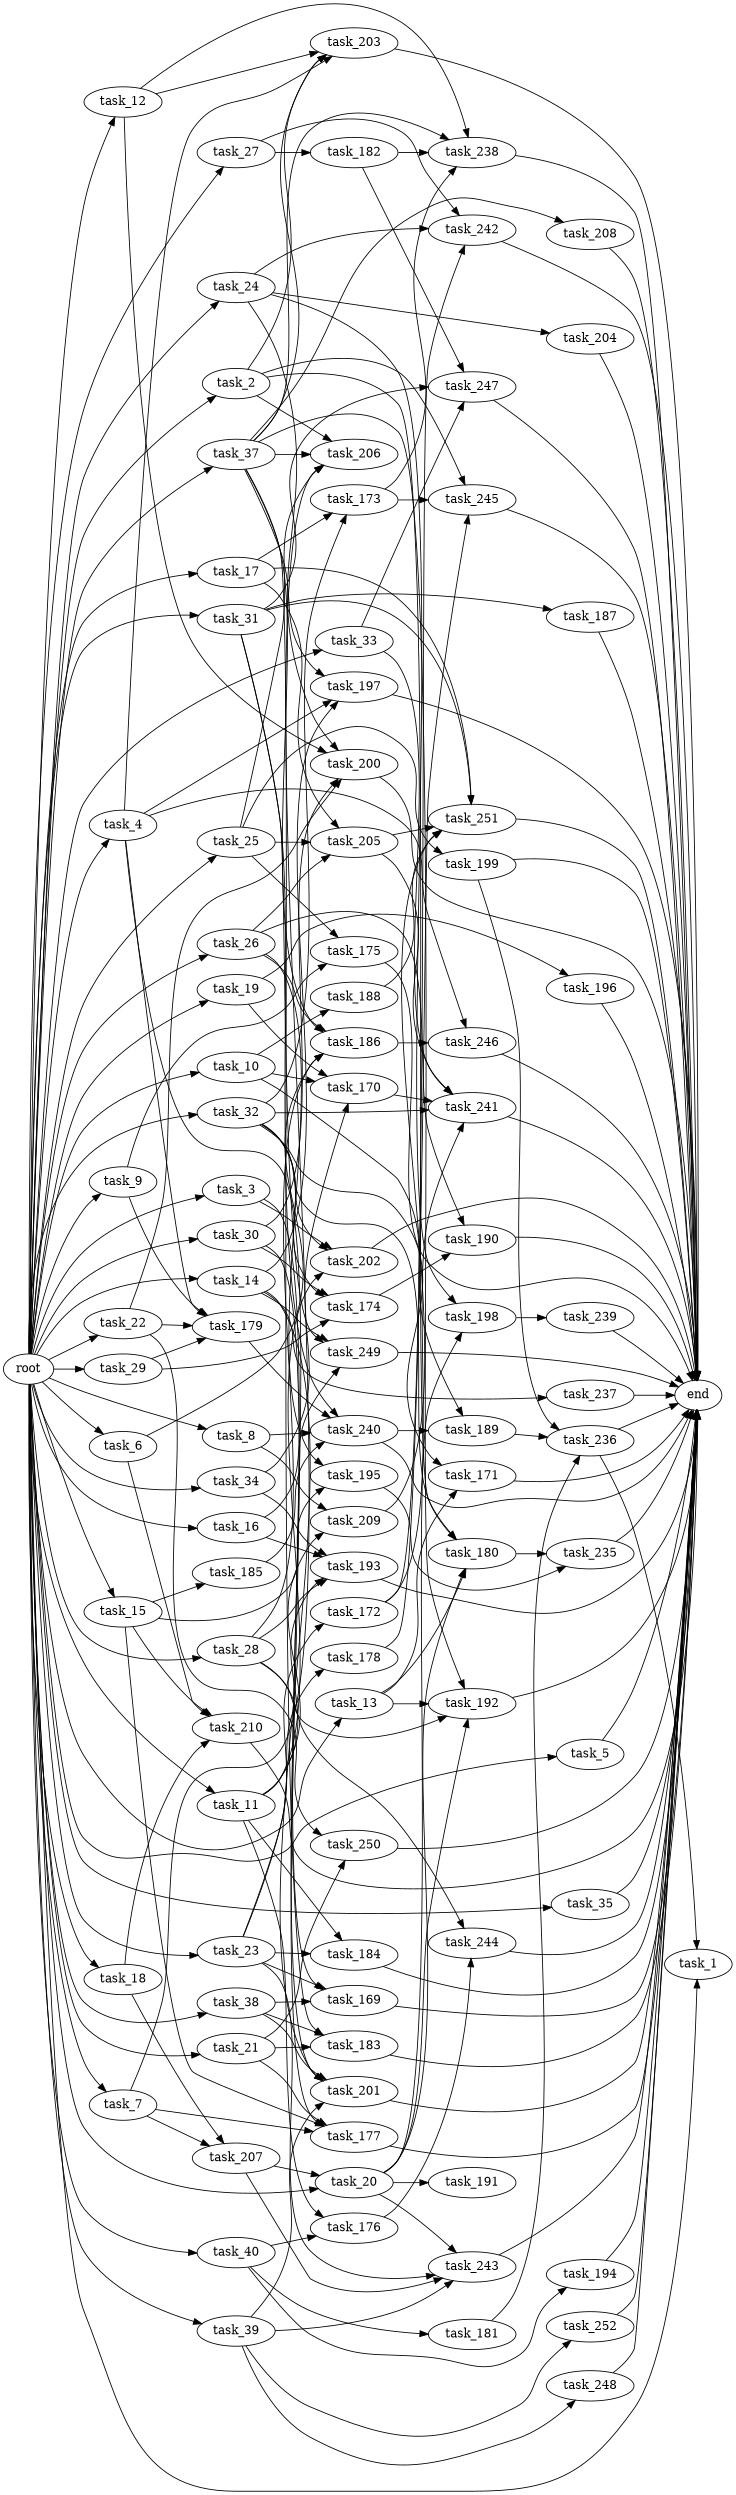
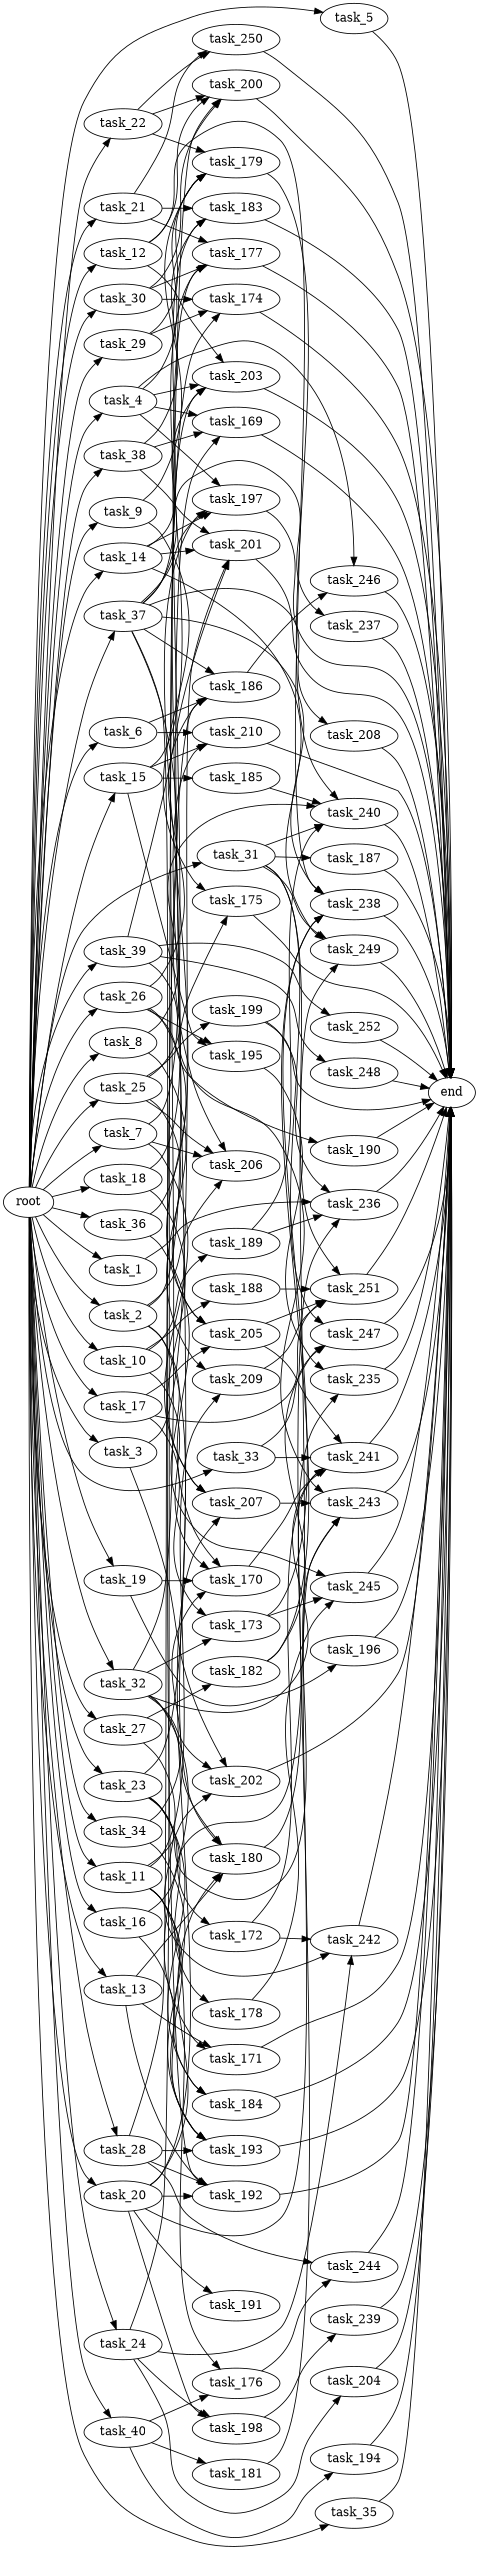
none -> (123, 1225)
(407, 1280) -> (408, 476)
(408, 1431) -> (289, 959)
(666, 1669) -> (217, 1212)
(284, 2168) -> (190, 2007)
